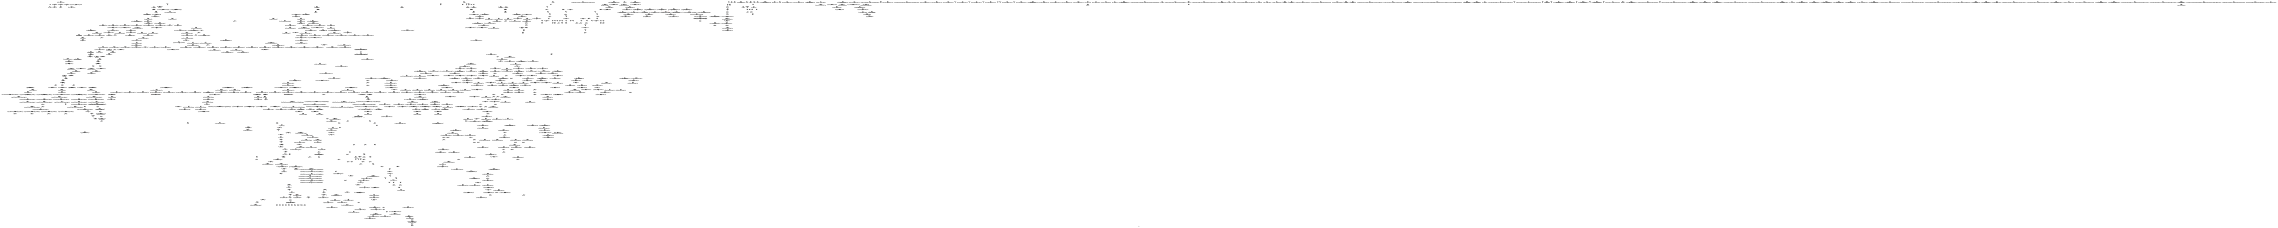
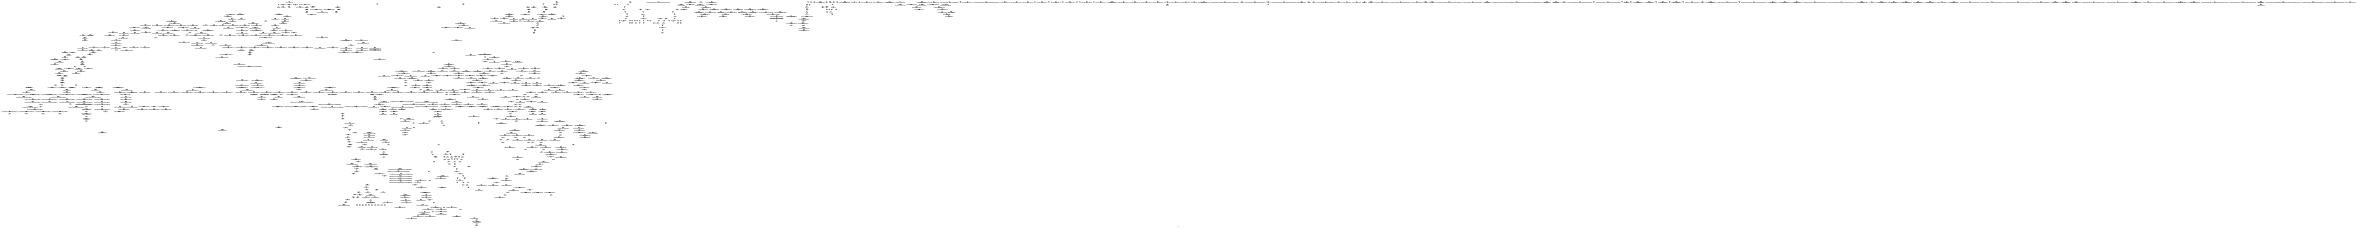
none -> (455, 95)
